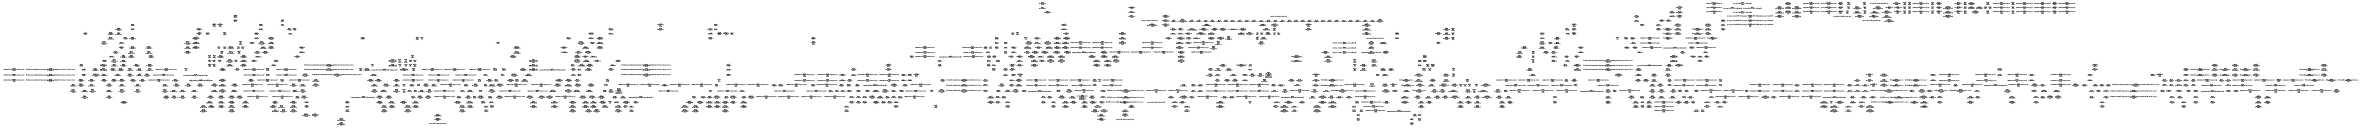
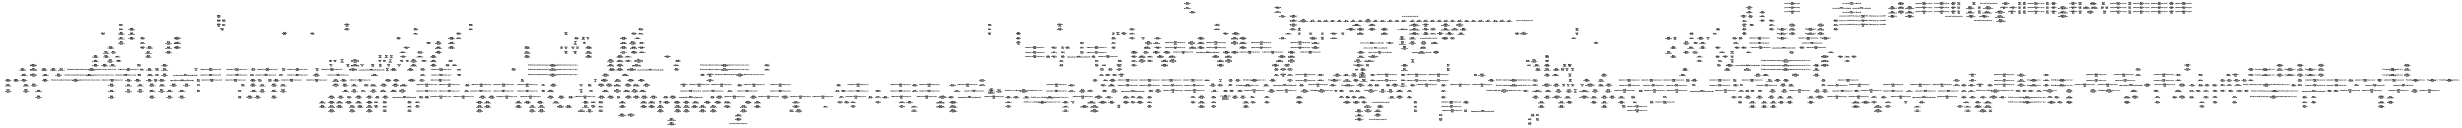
(1221, 38) -> none
